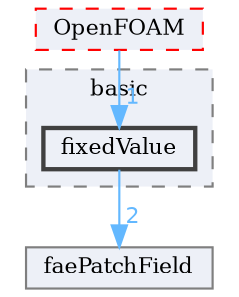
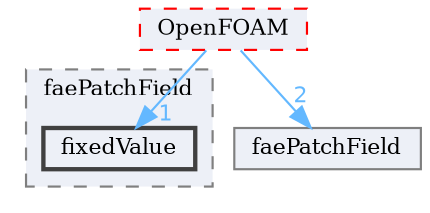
(119, 90) -> (119, 90)
(119, 200) -> (268, 81)
